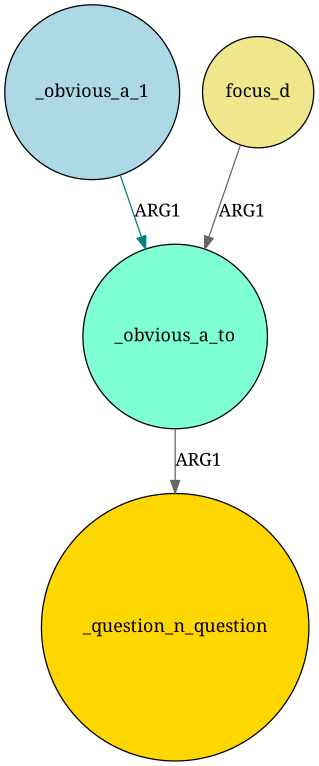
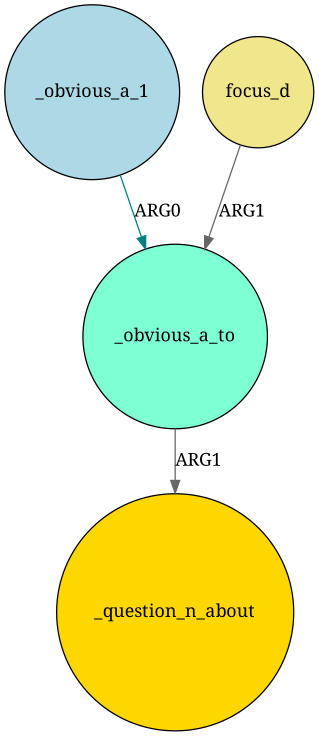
(158, 212) -> (158, 212)
(175, 627) -> (175, 612)
